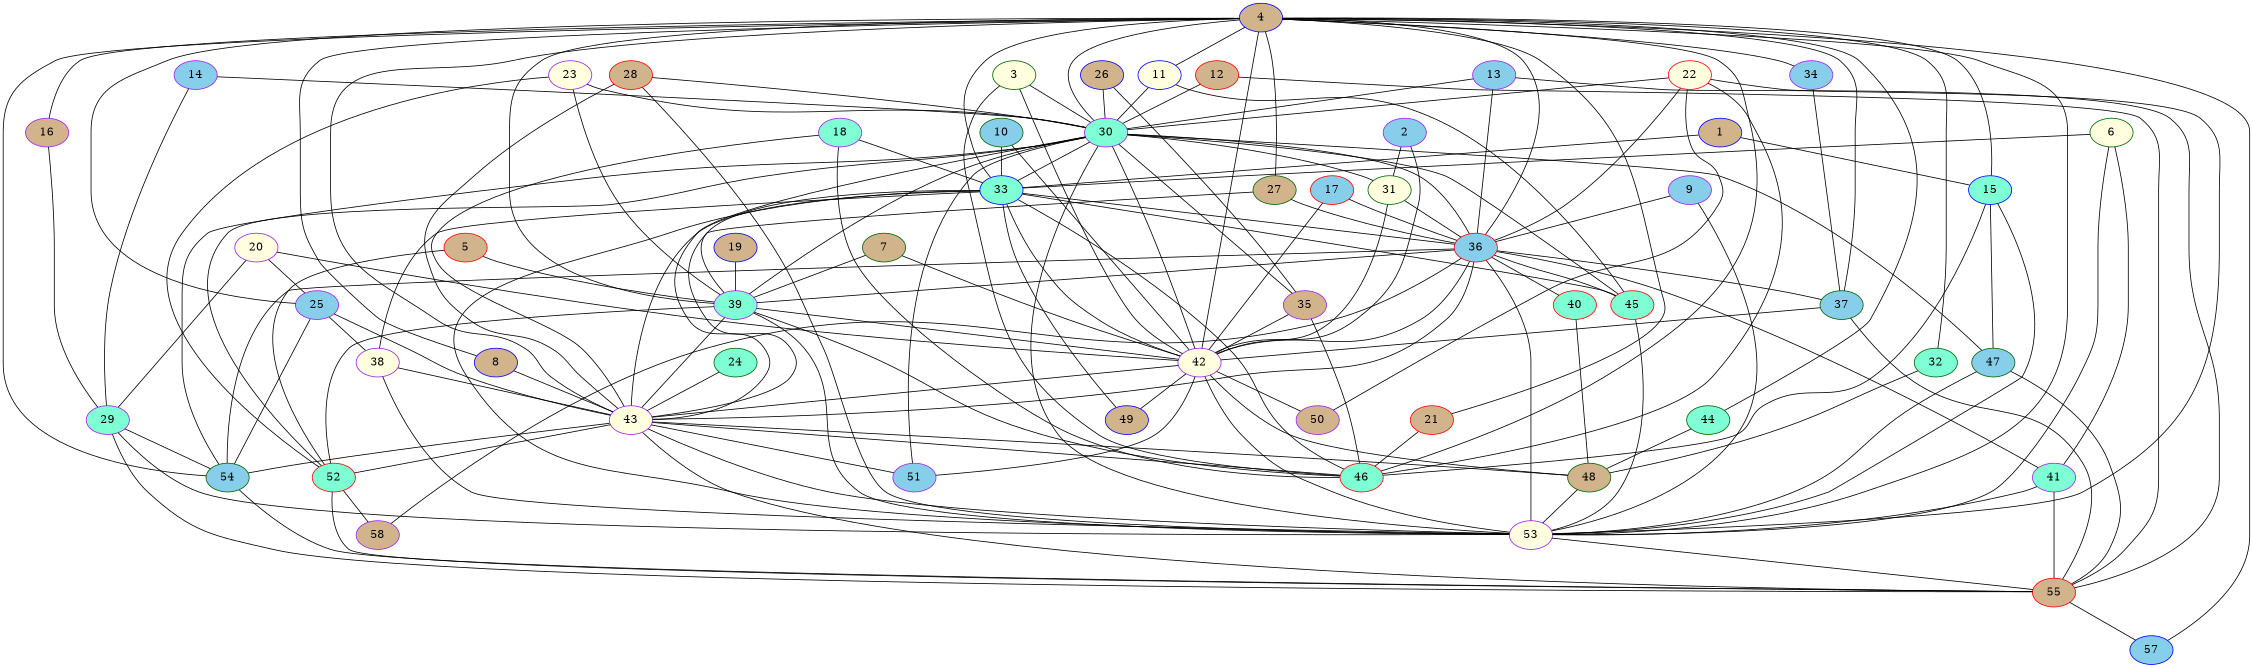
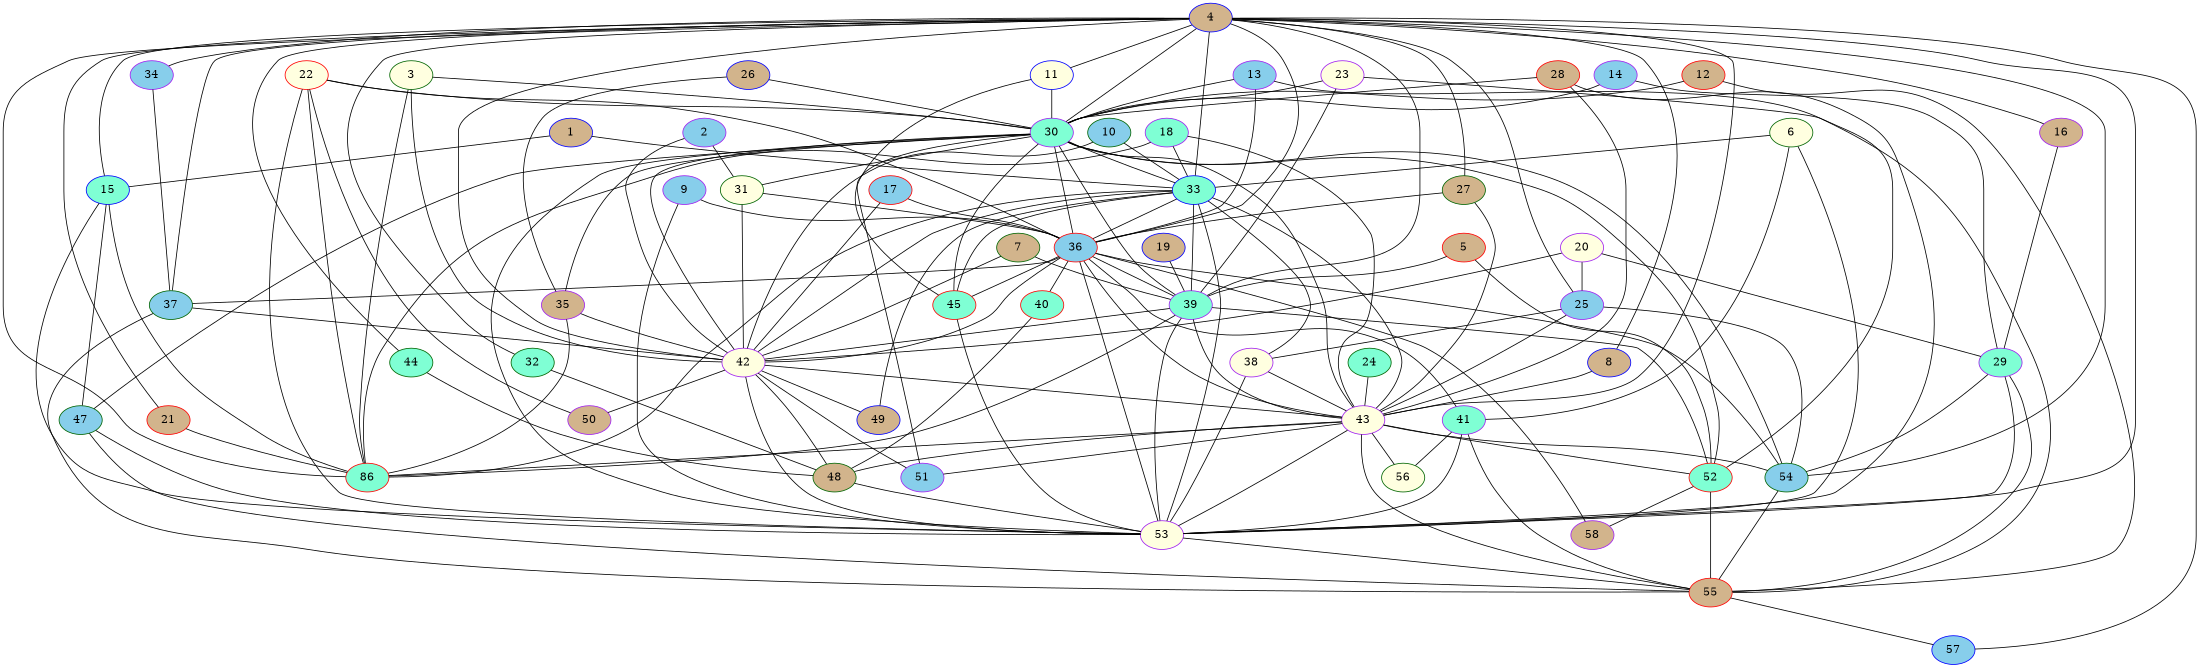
(1362, 478) -> (367, 478)
none -> (1403, 478)
